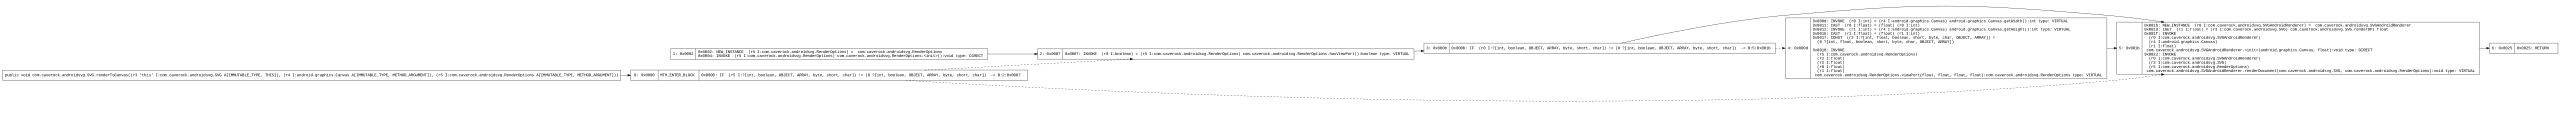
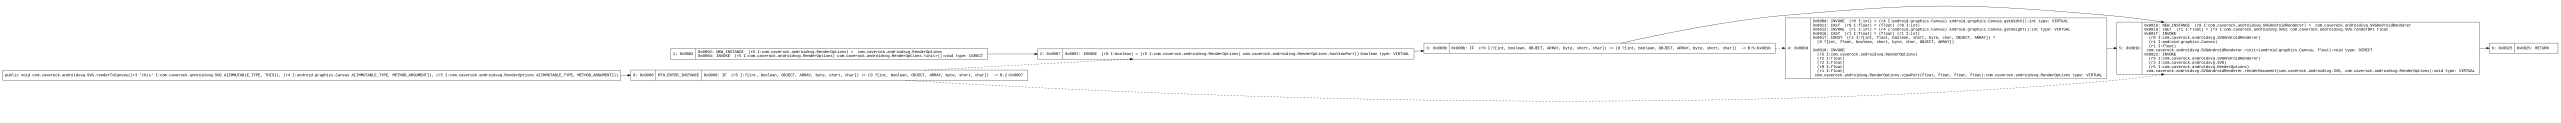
(677, 75) -> (679, 75)
